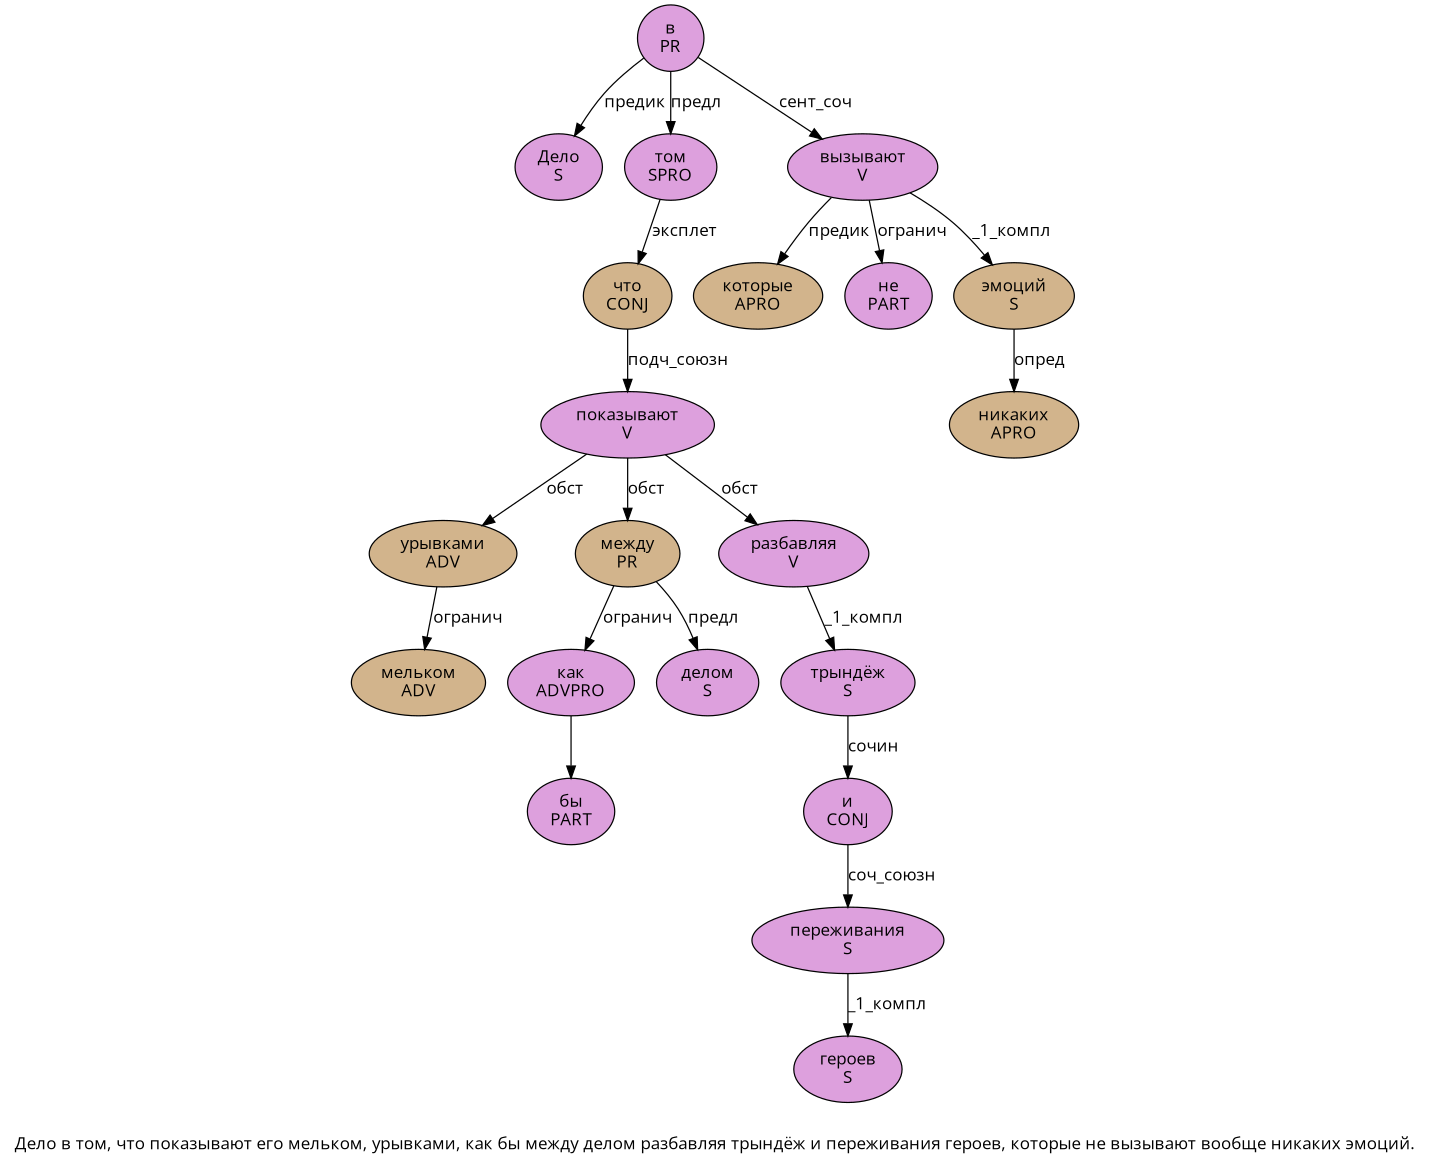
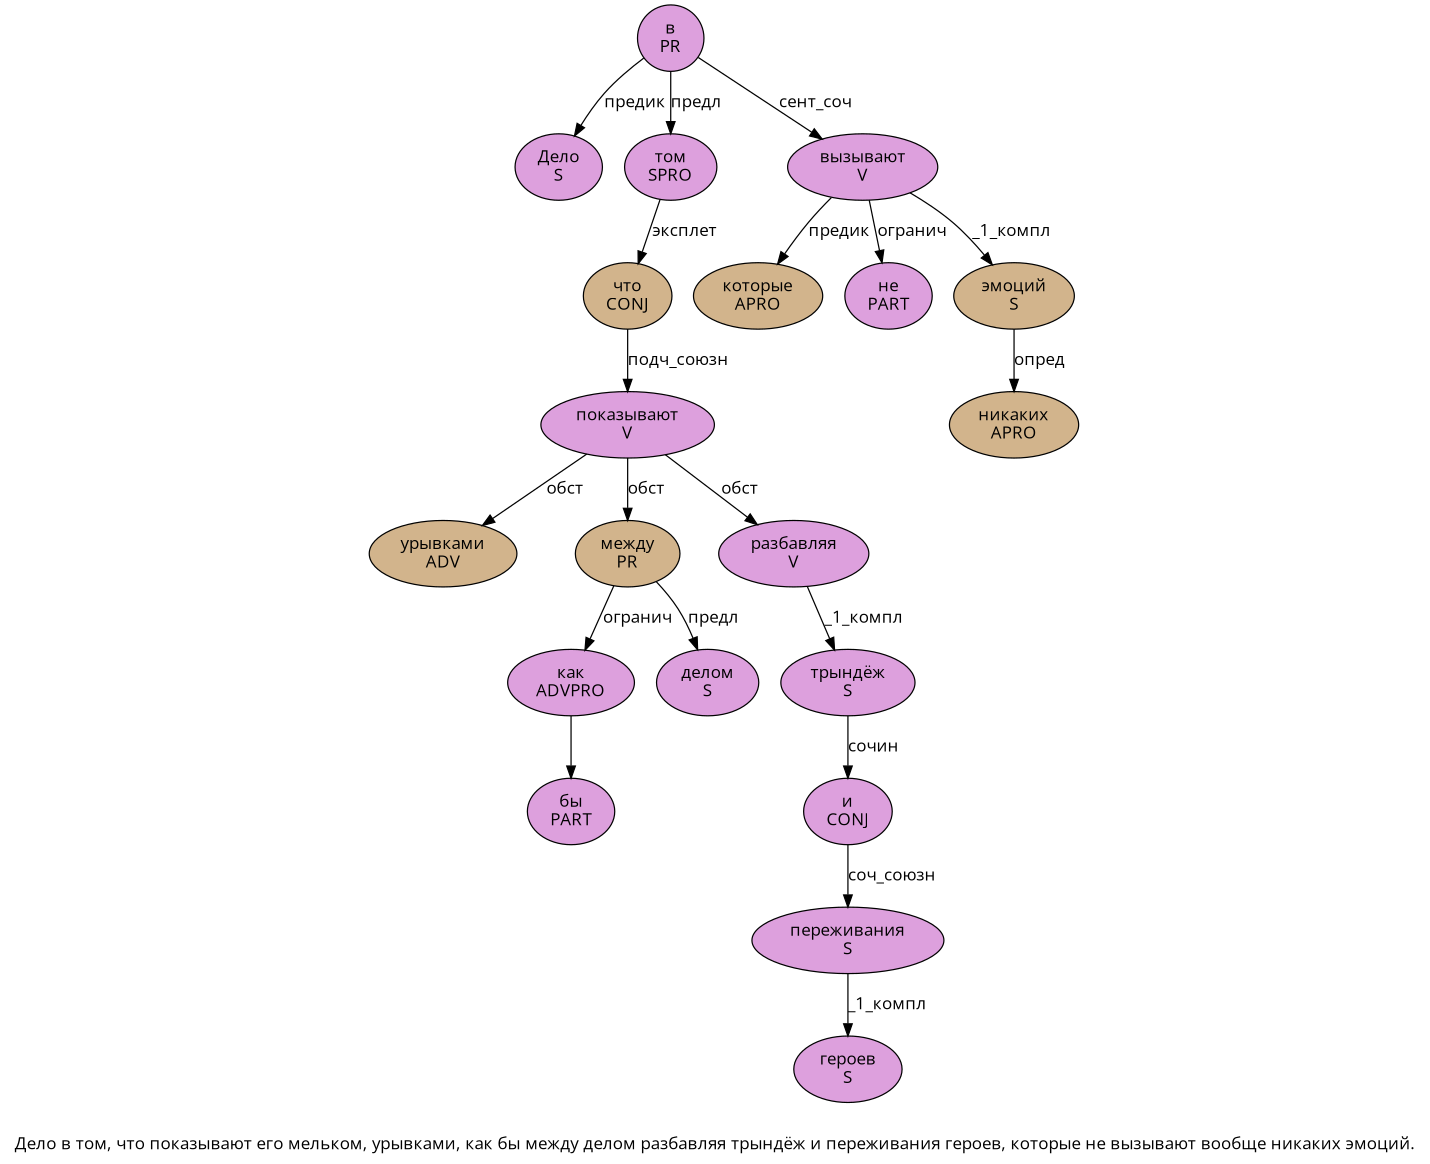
(418, 683) -> none
